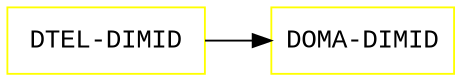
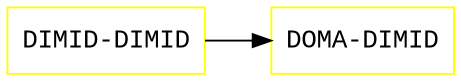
(106, 41) -> (106, 41)
